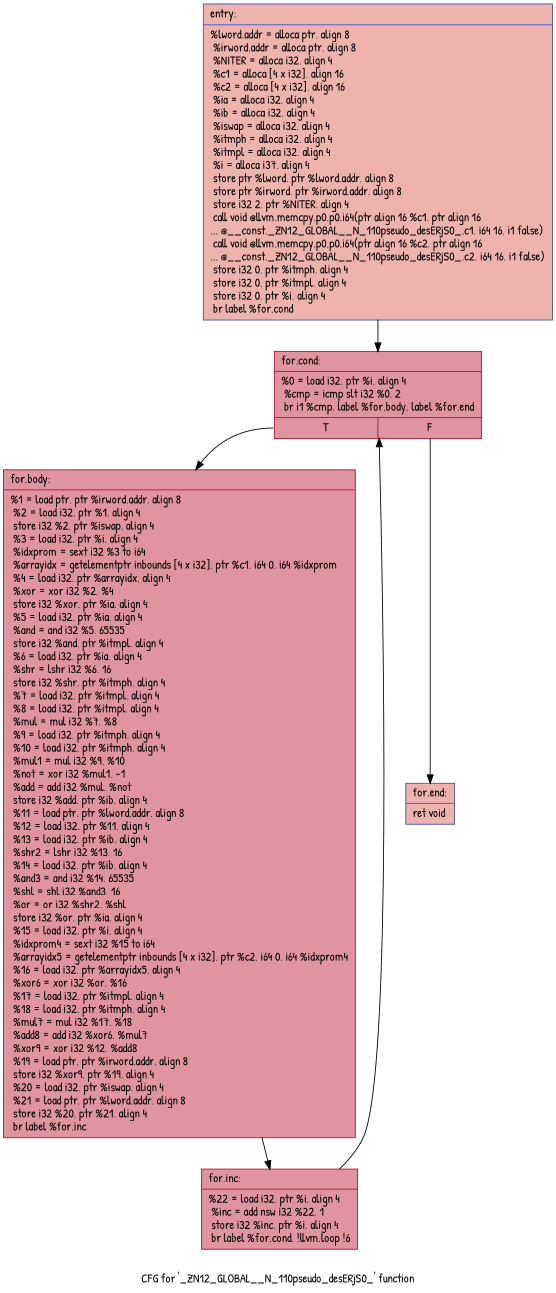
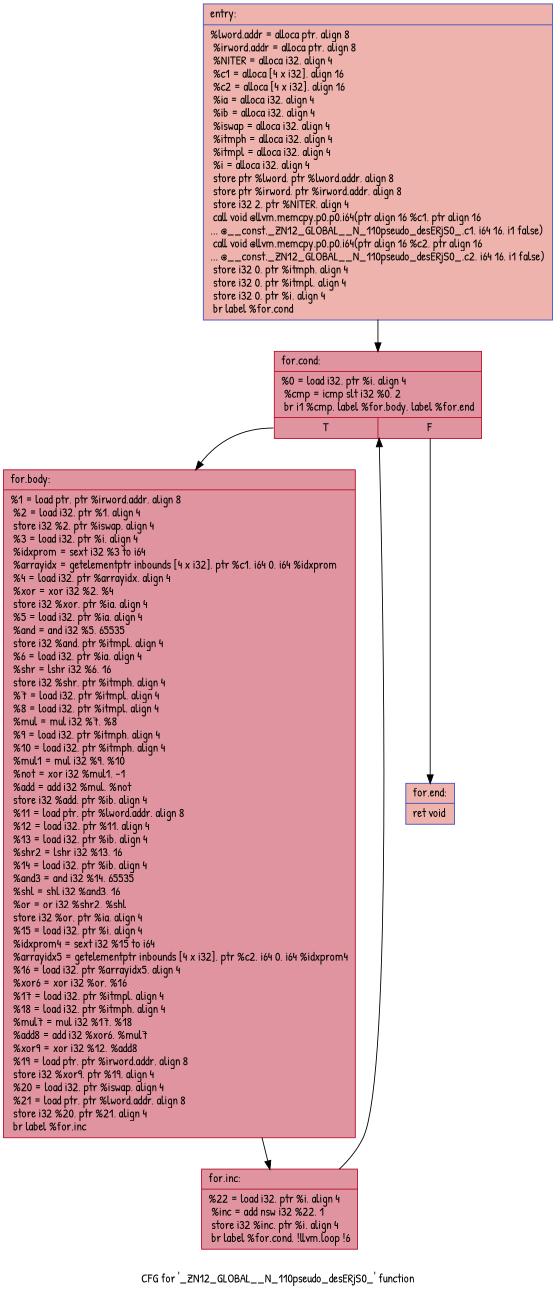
(260, 165) -> (260, 165)
